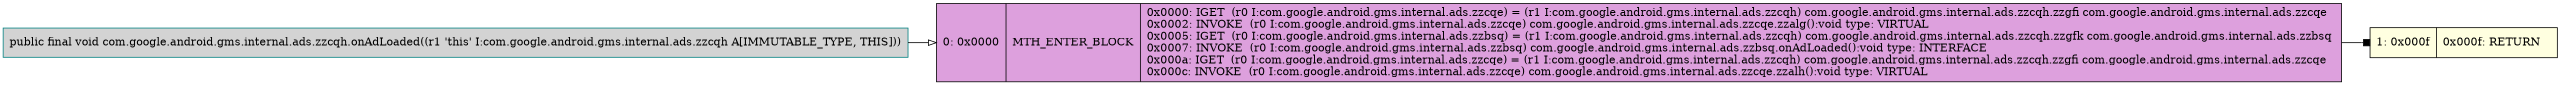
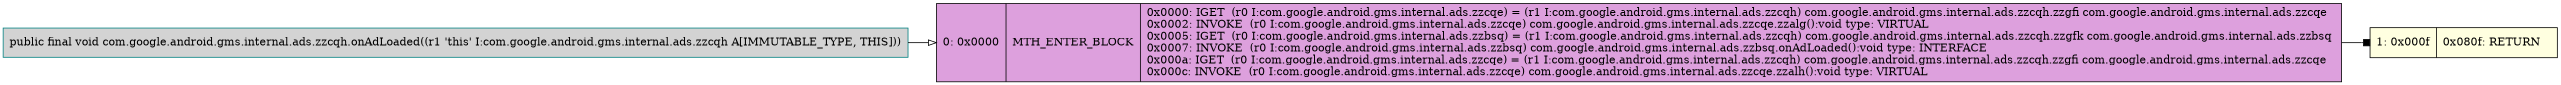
(2497, 42) -> (2497, 42)
